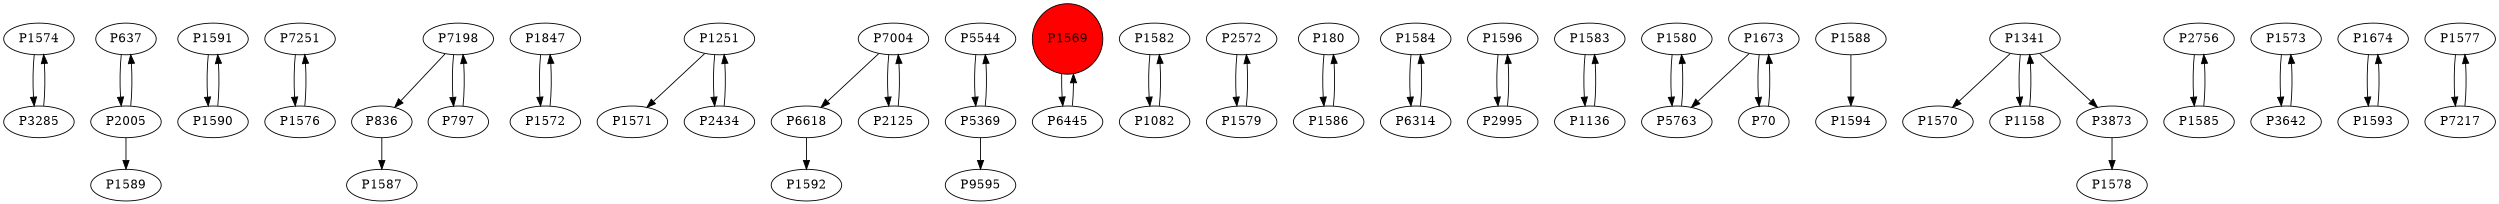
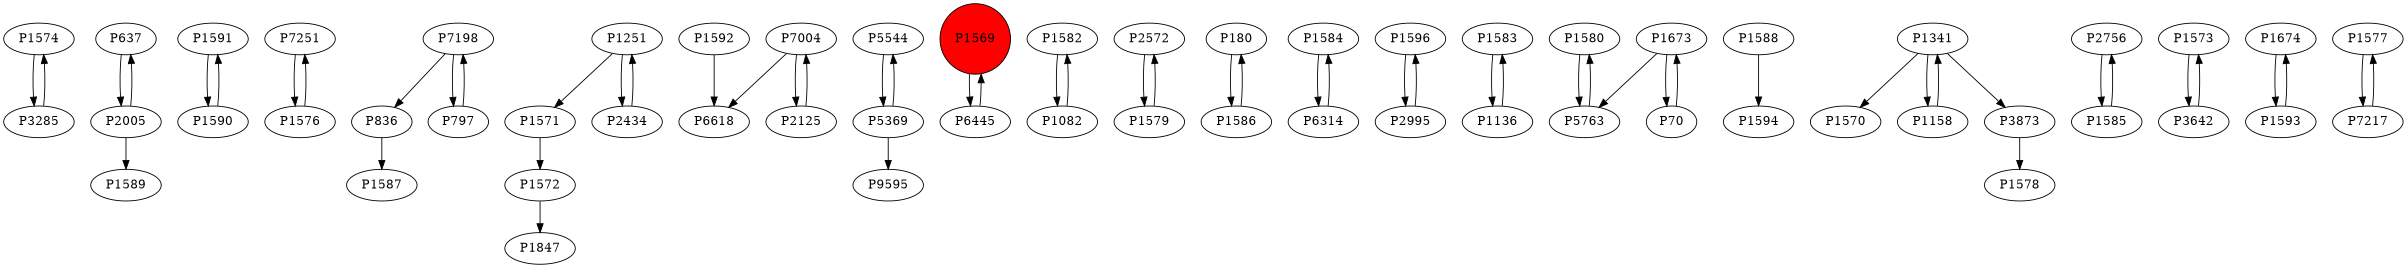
(539, 76) -> (540, 149)
(806, 149) -> (714, 76)
